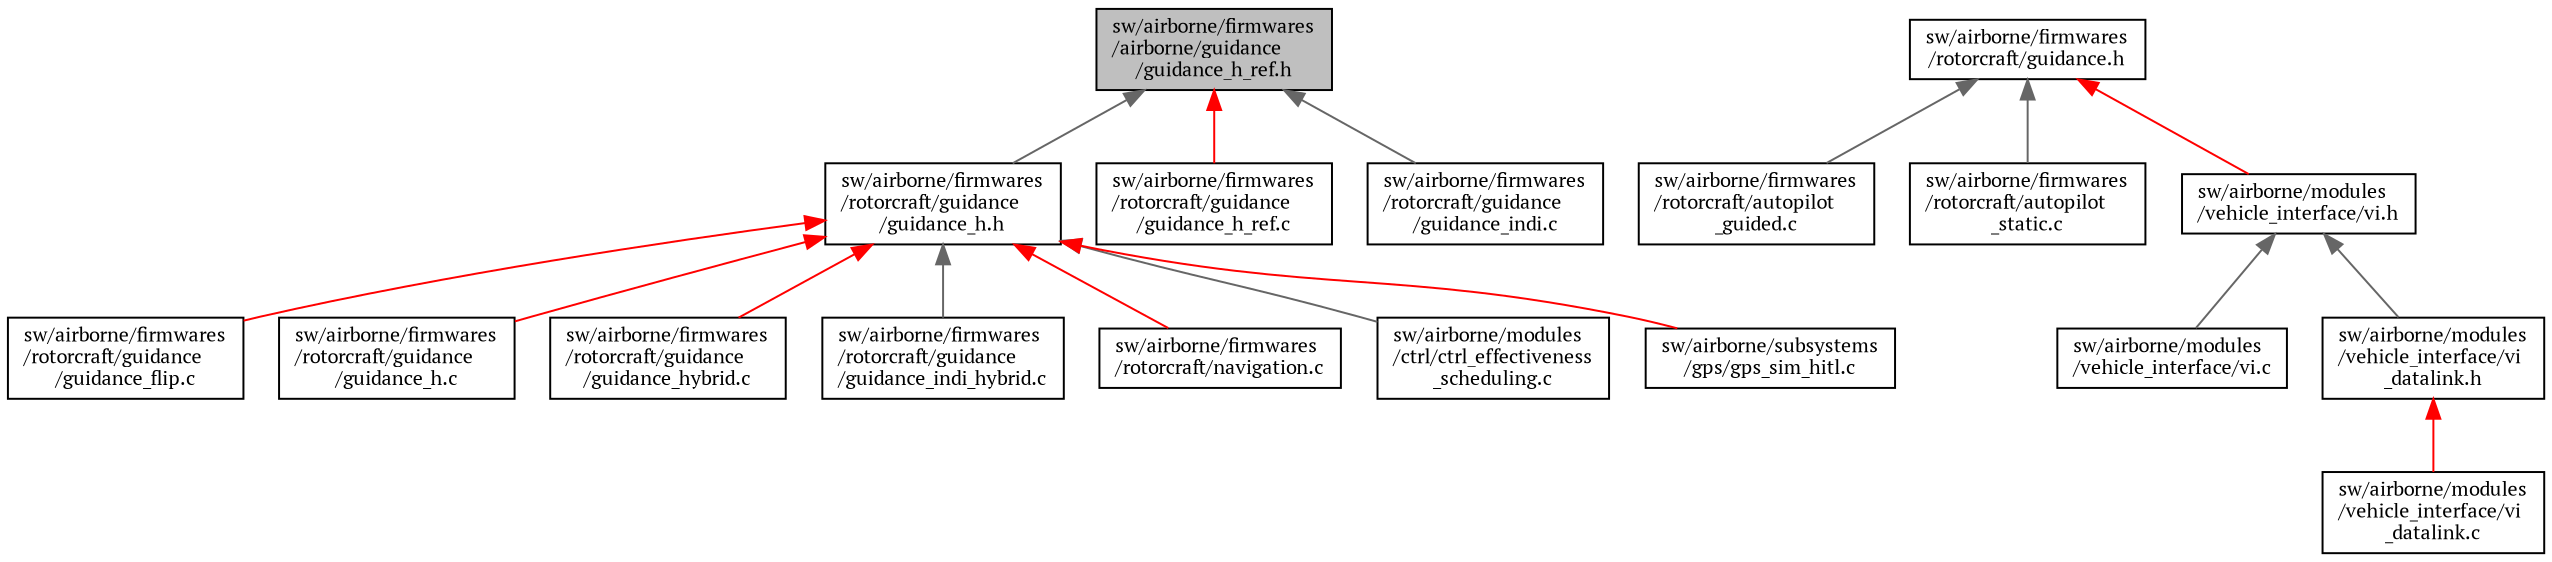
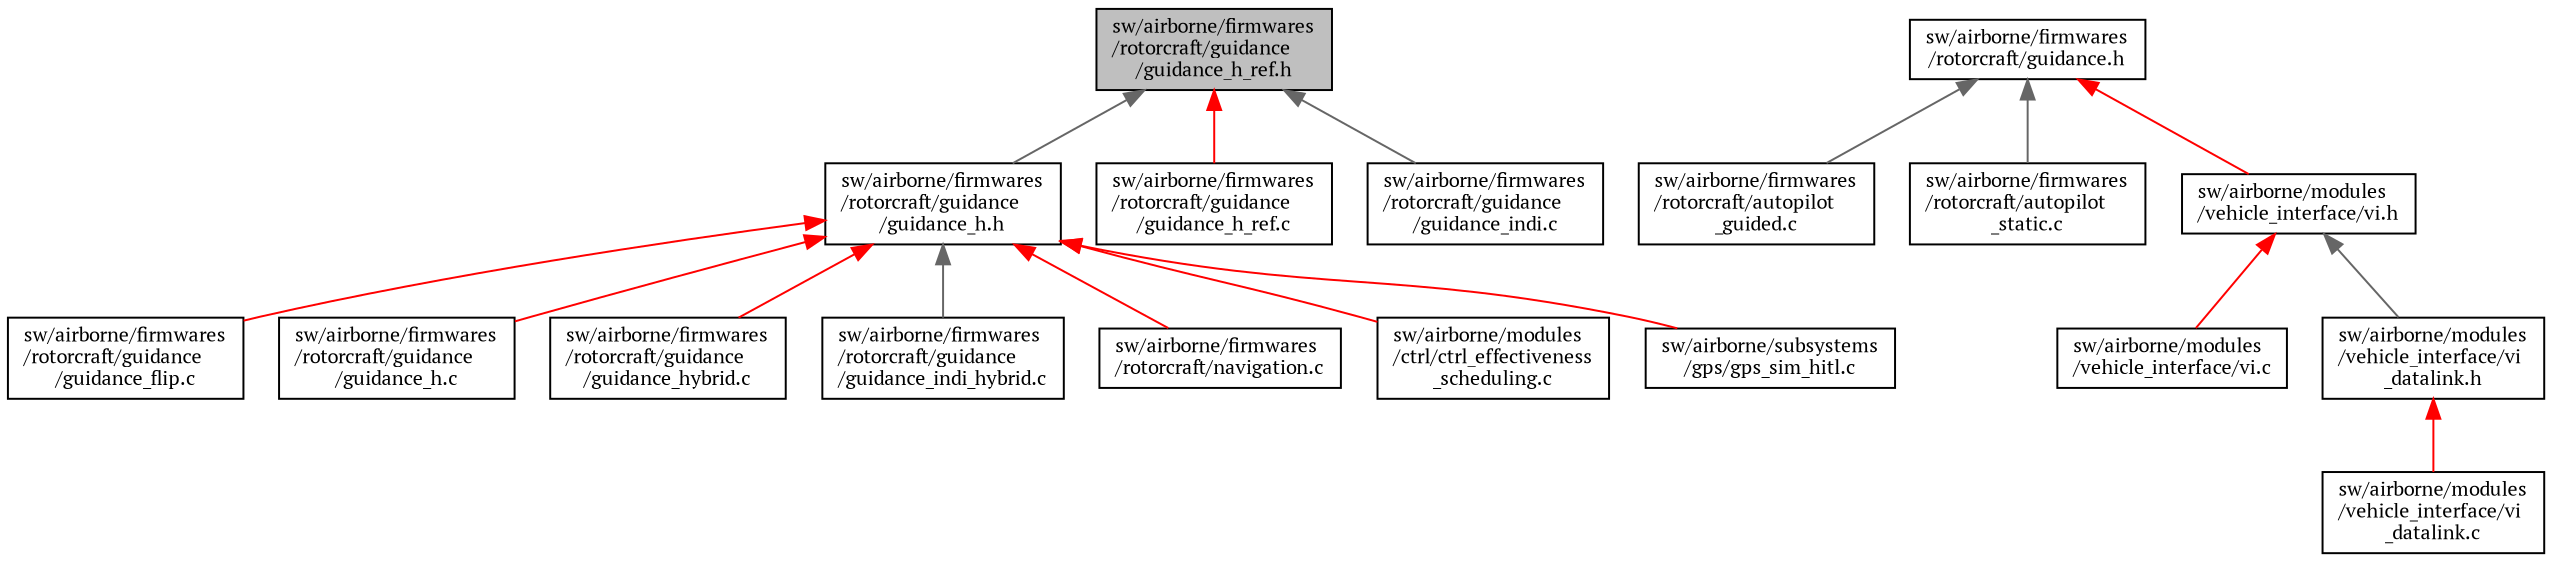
(1214, 49) -> (1214, 49)
(1229, 284) -> (1229, 284)
(2229, 289) -> (2229, 289)
